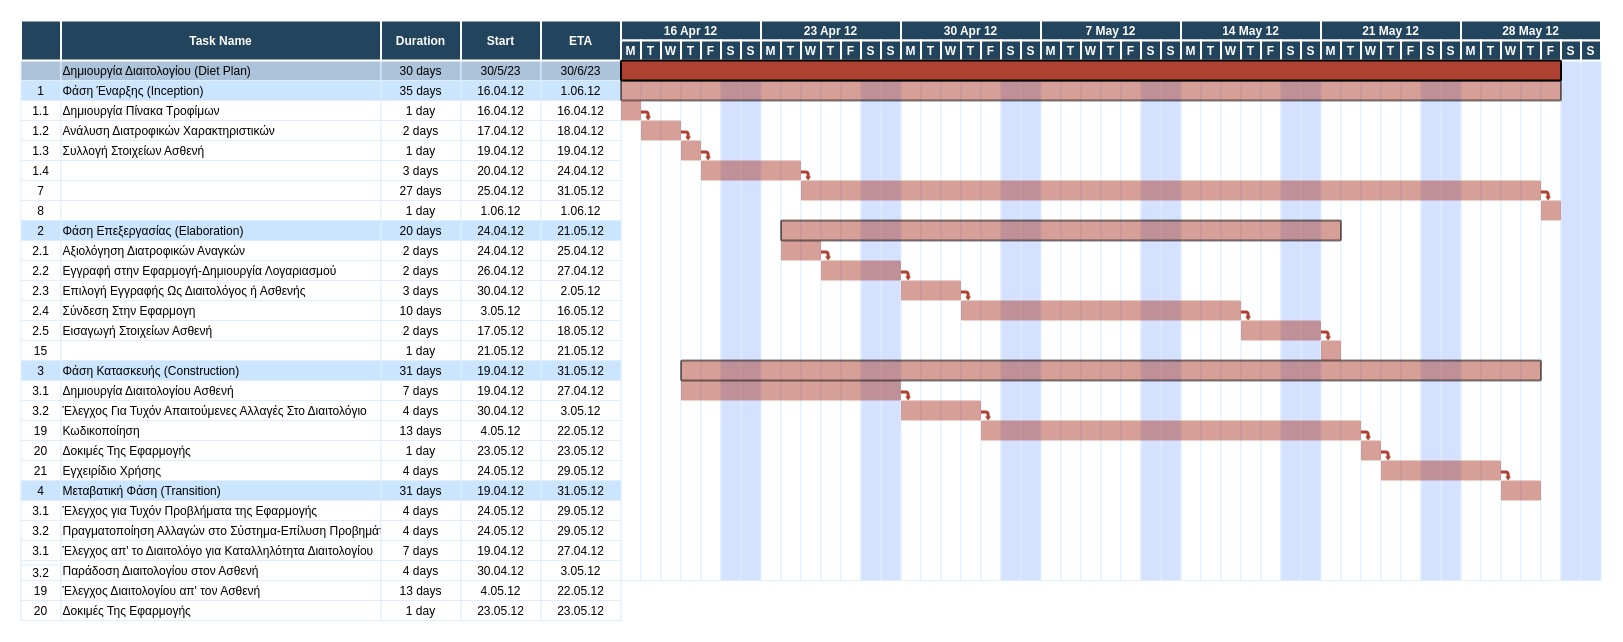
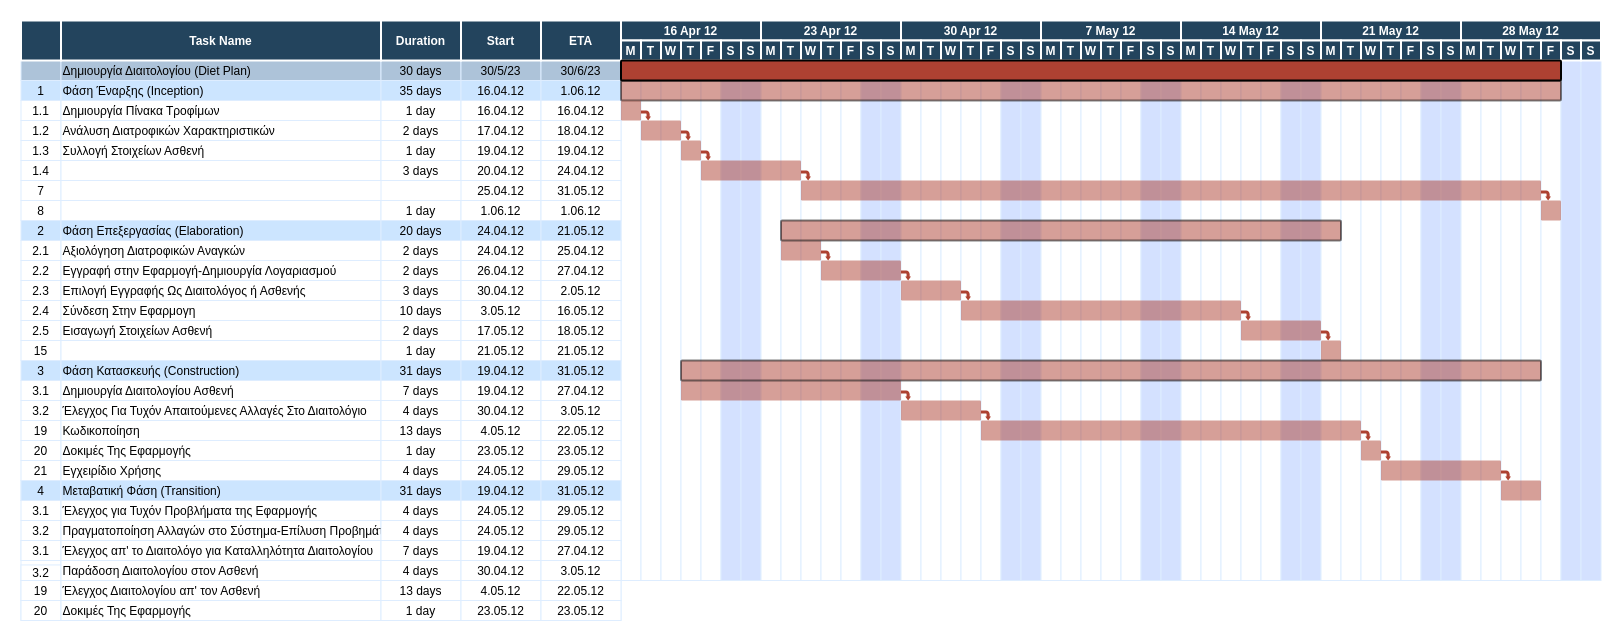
(421, 191) -> none
